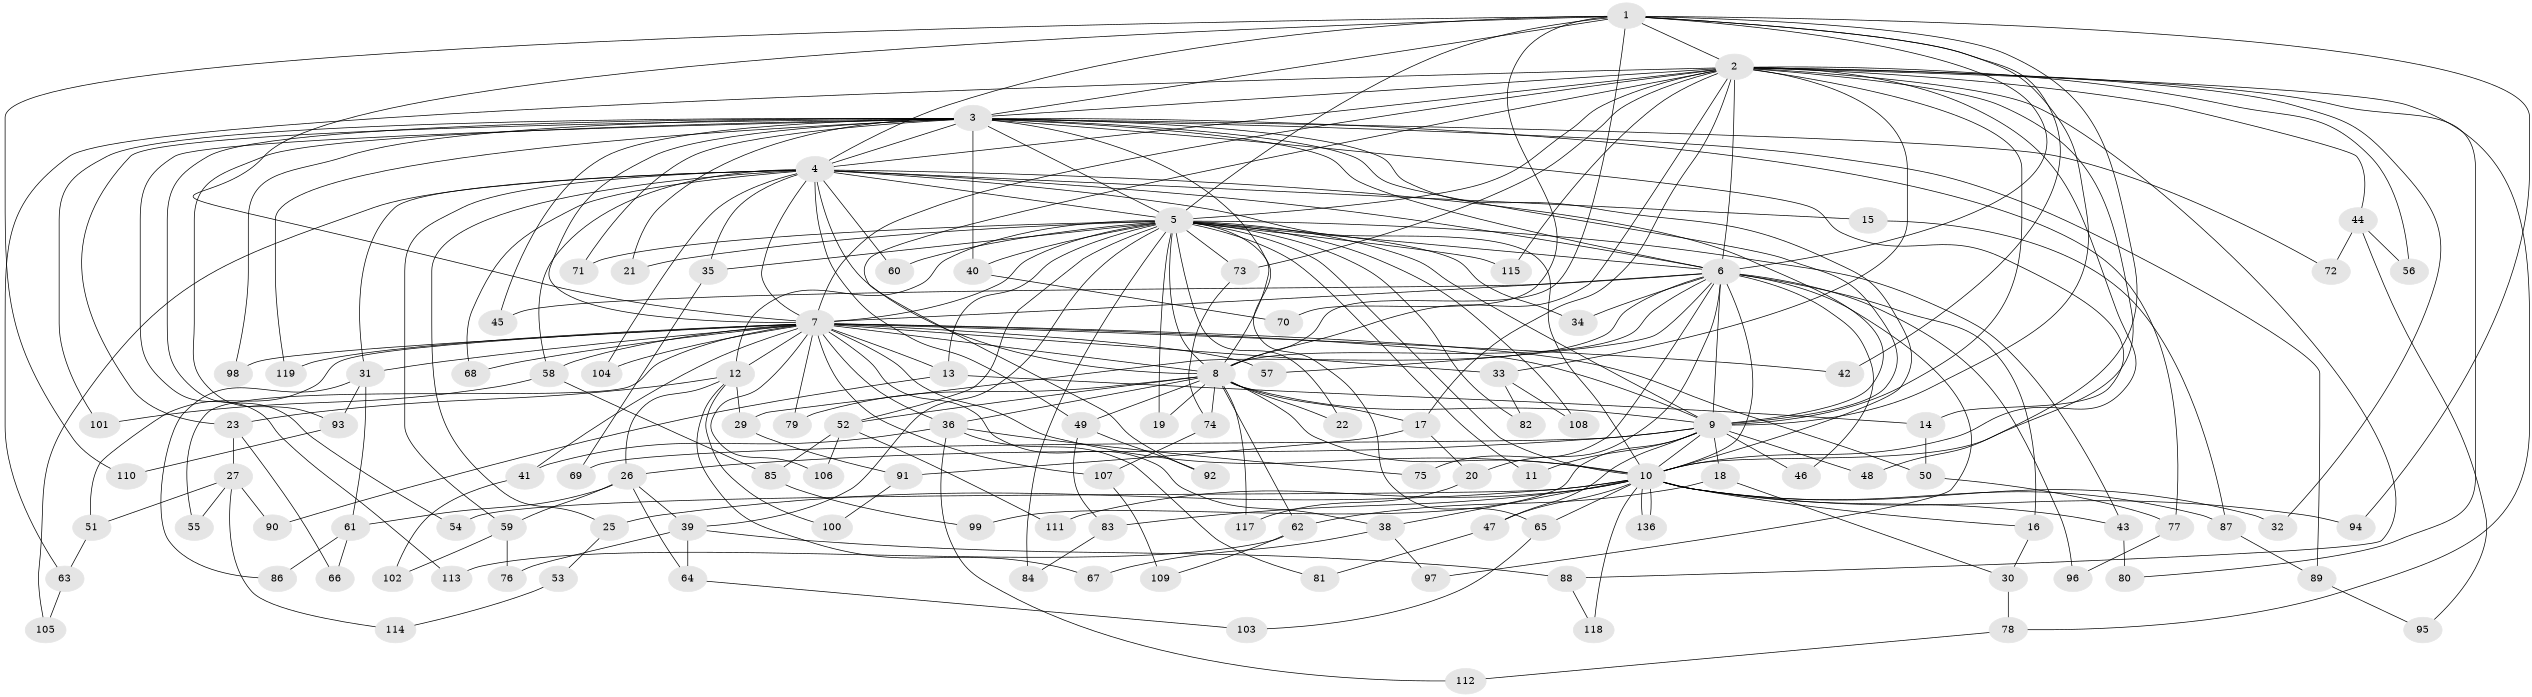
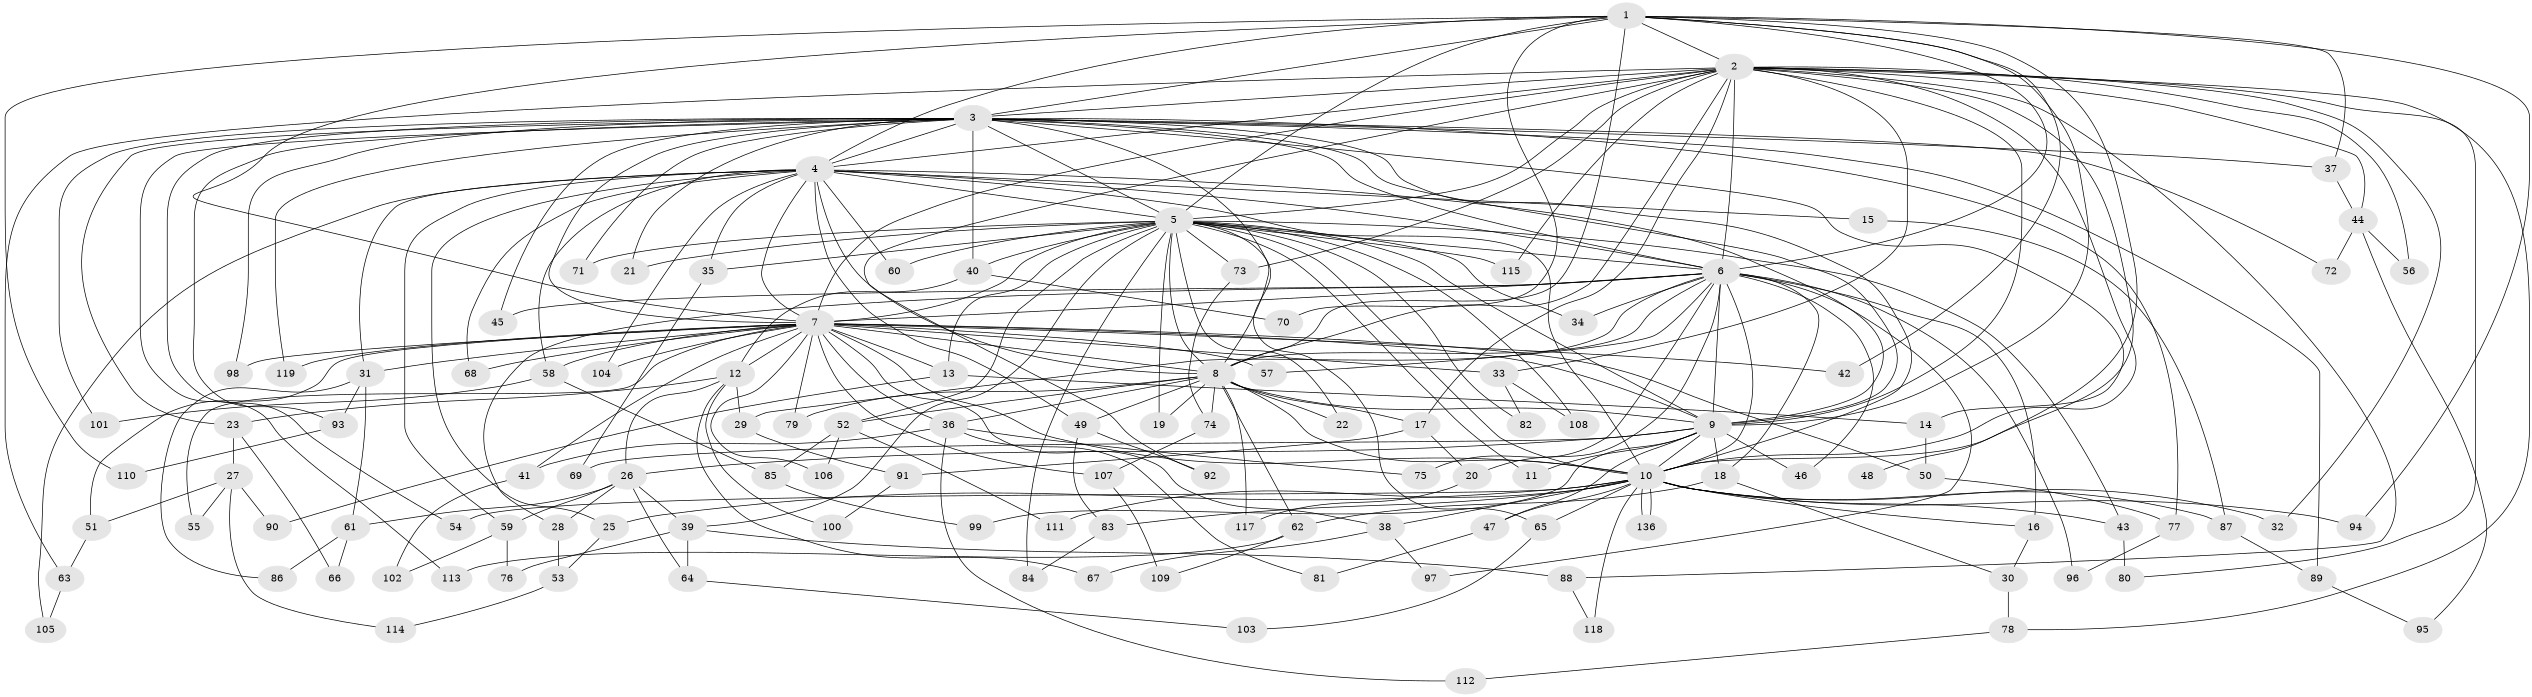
none -> (2331, 169)
(930, 277) -> (813, 299)
none -> (1809, 357)
(1787, 450) -> none
none -> (558, 528)
